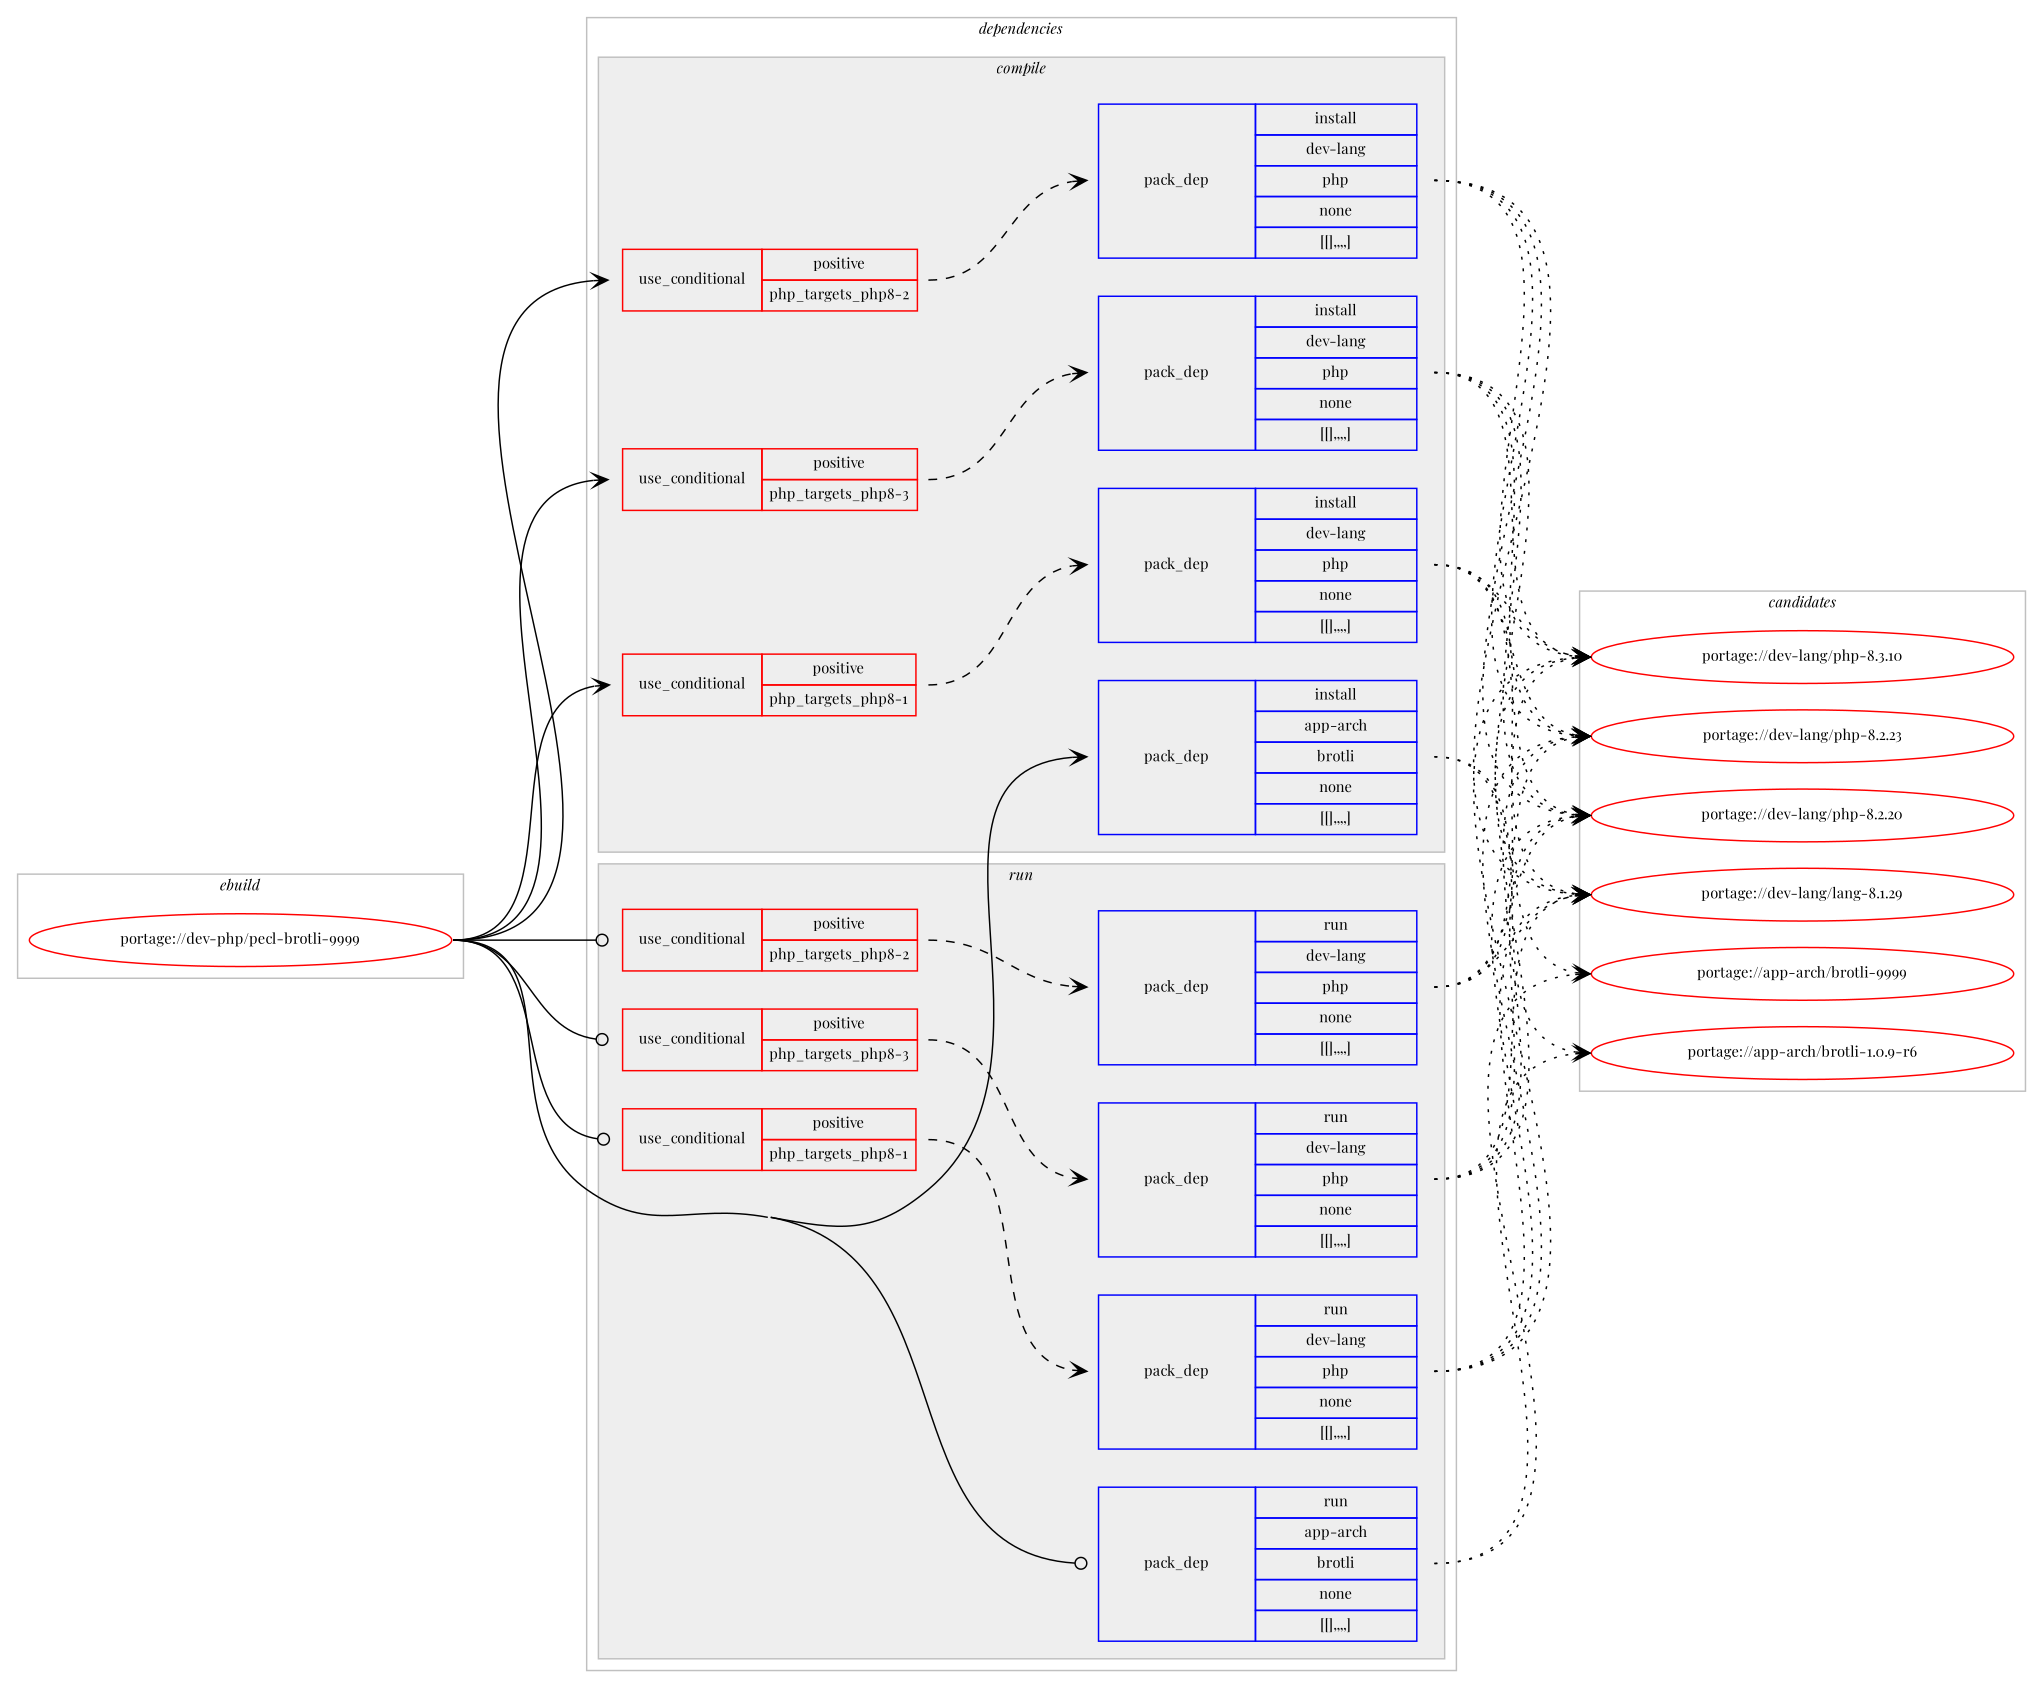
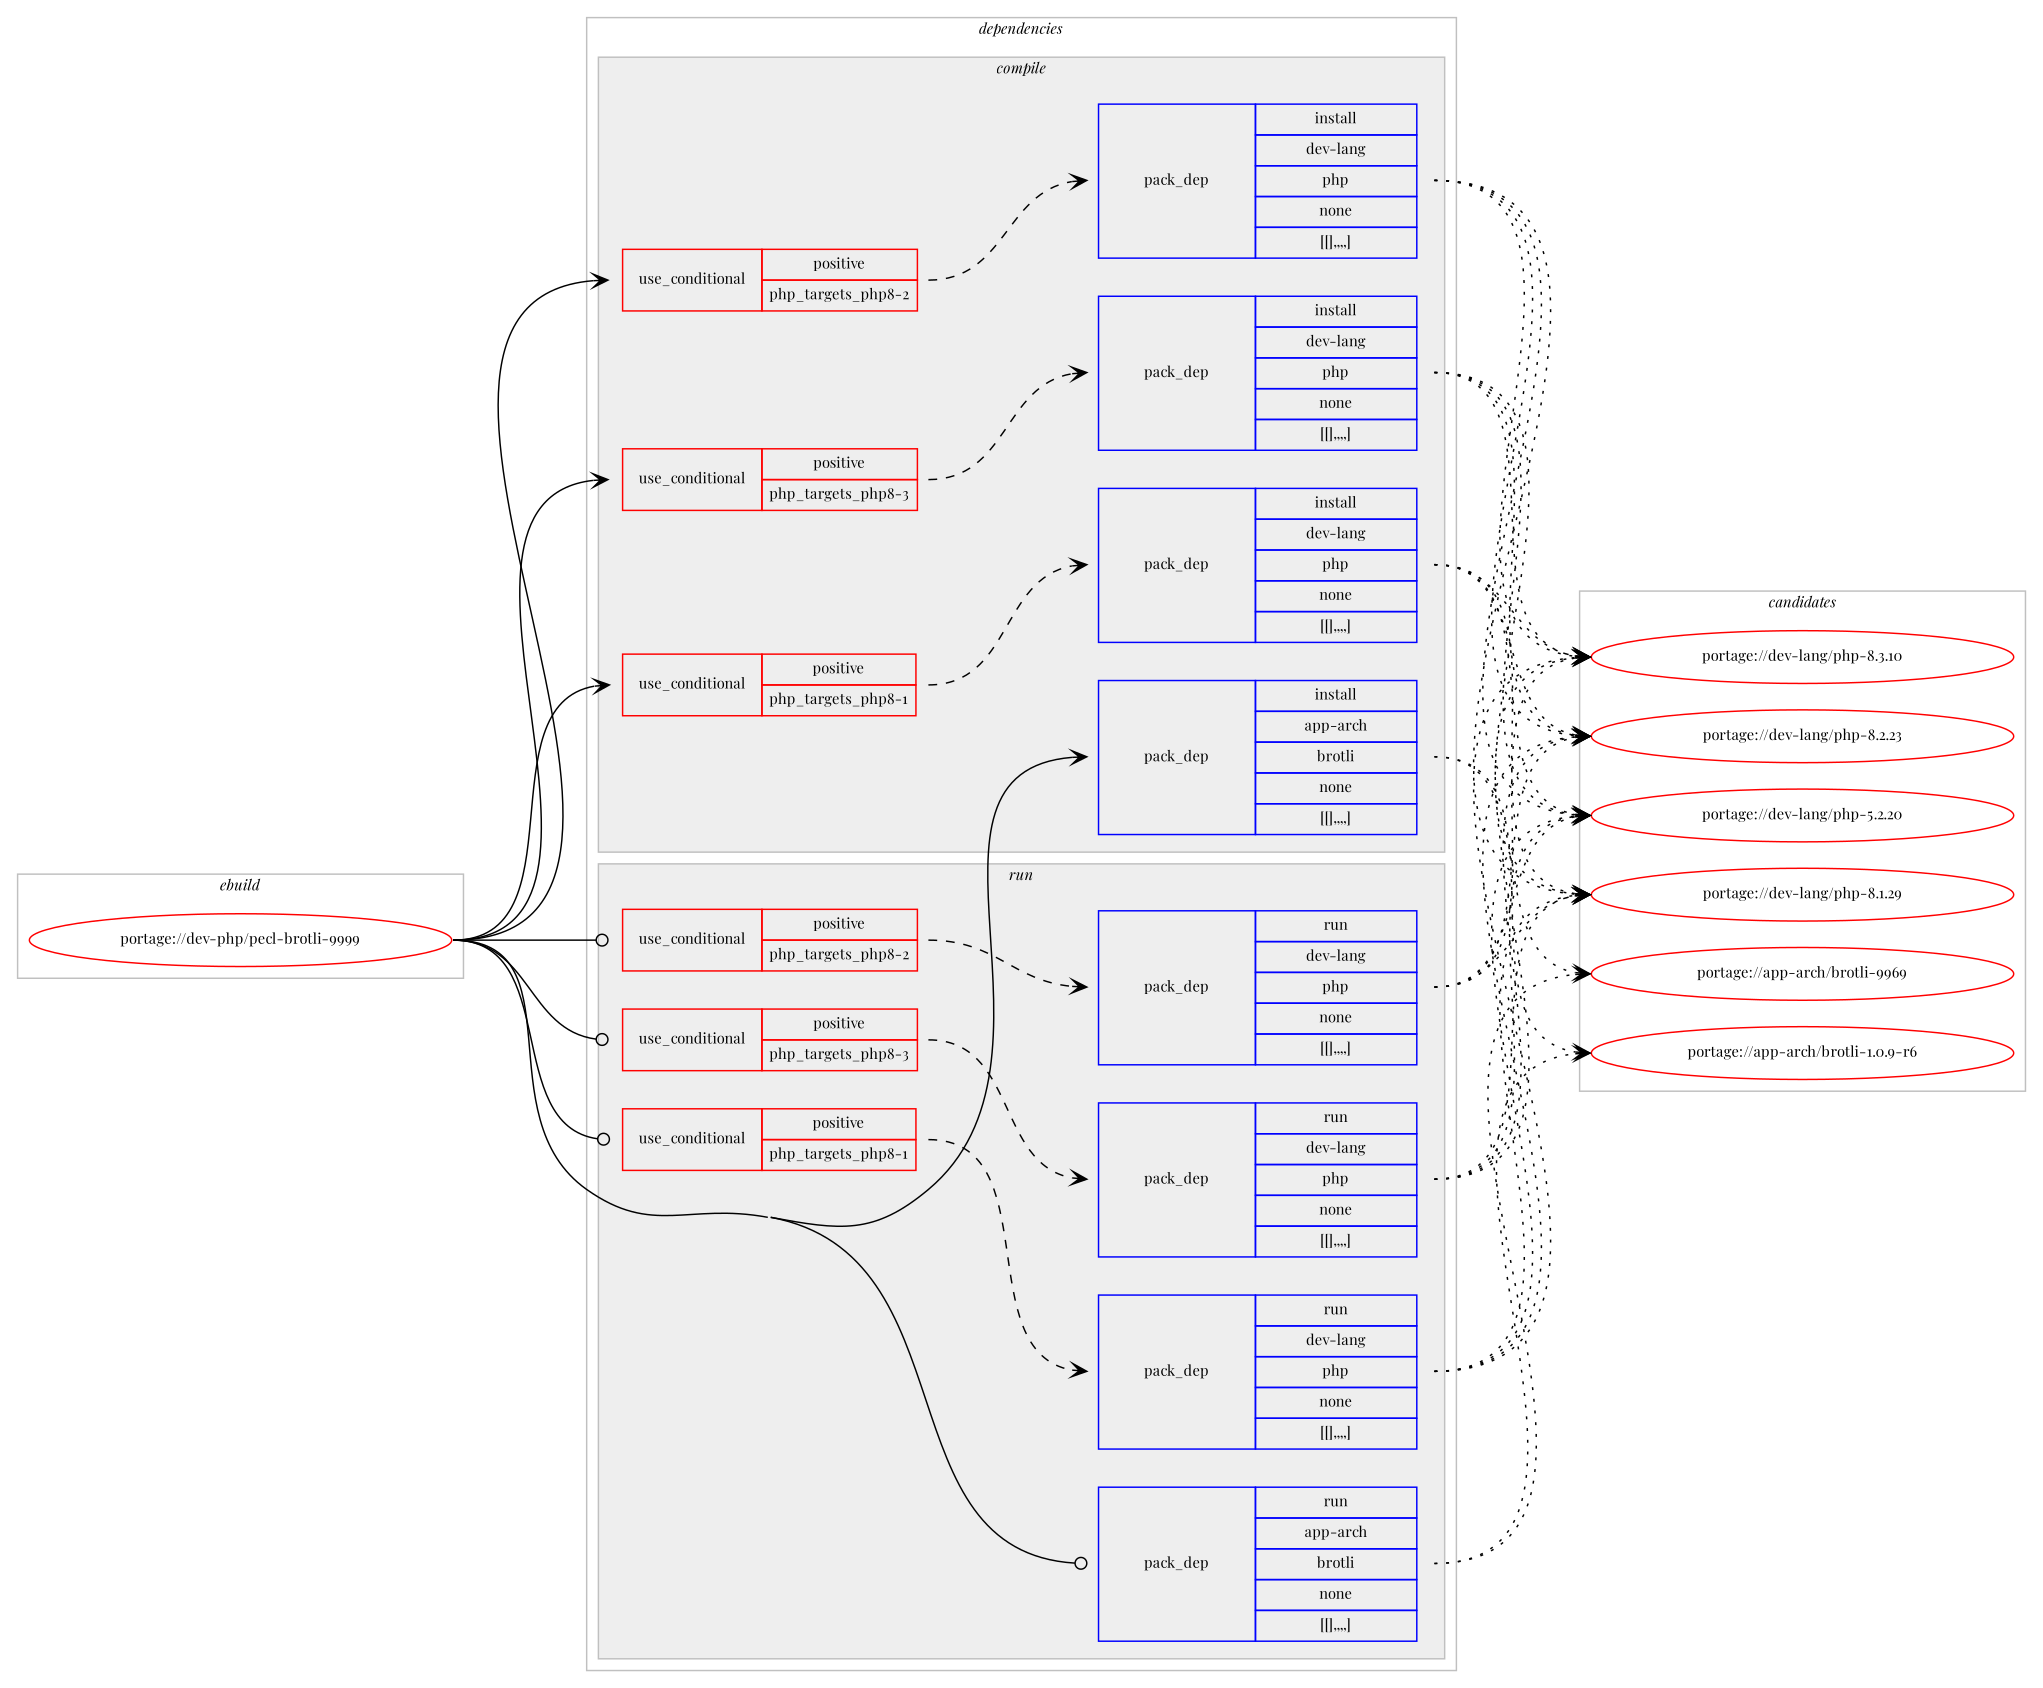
(1803, 815) -> (1803, 815)
(1803, 895) -> (1803, 895)
(1803, 974) -> (1803, 974)
